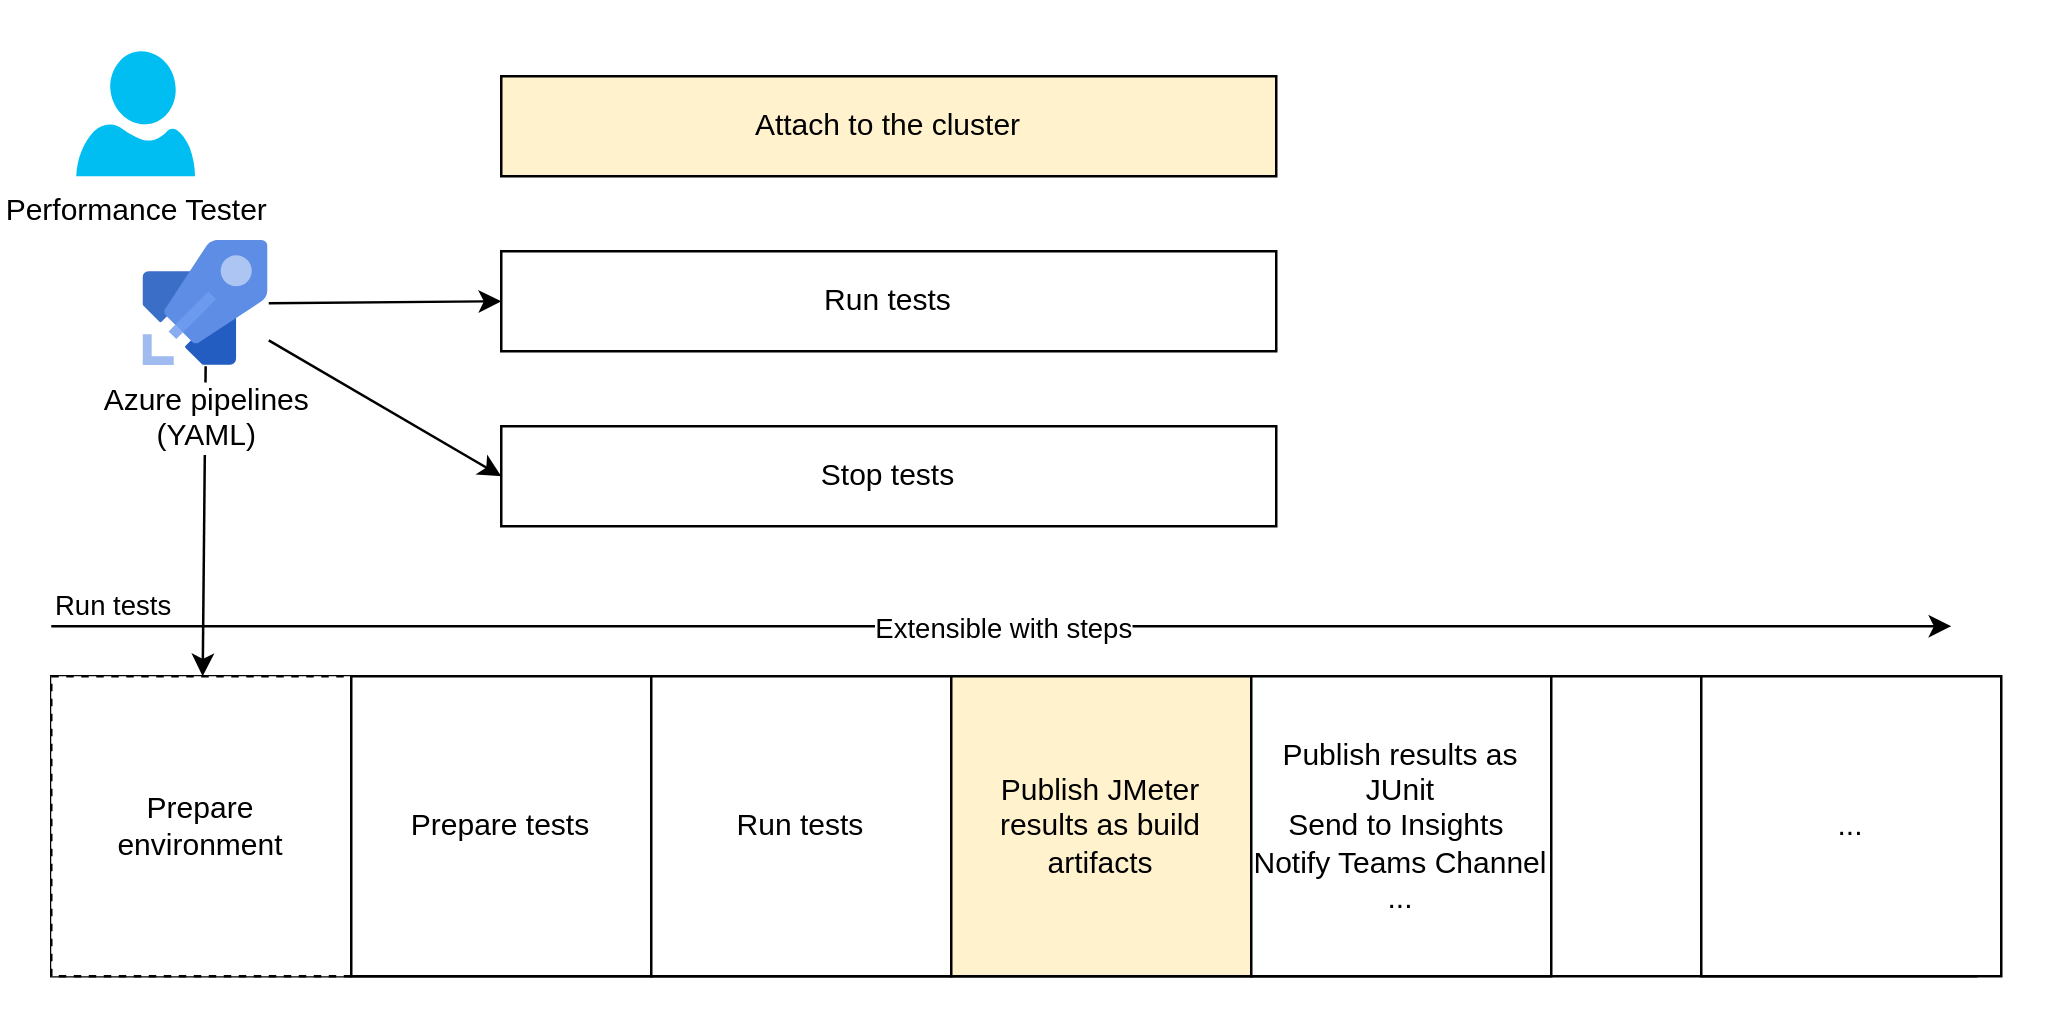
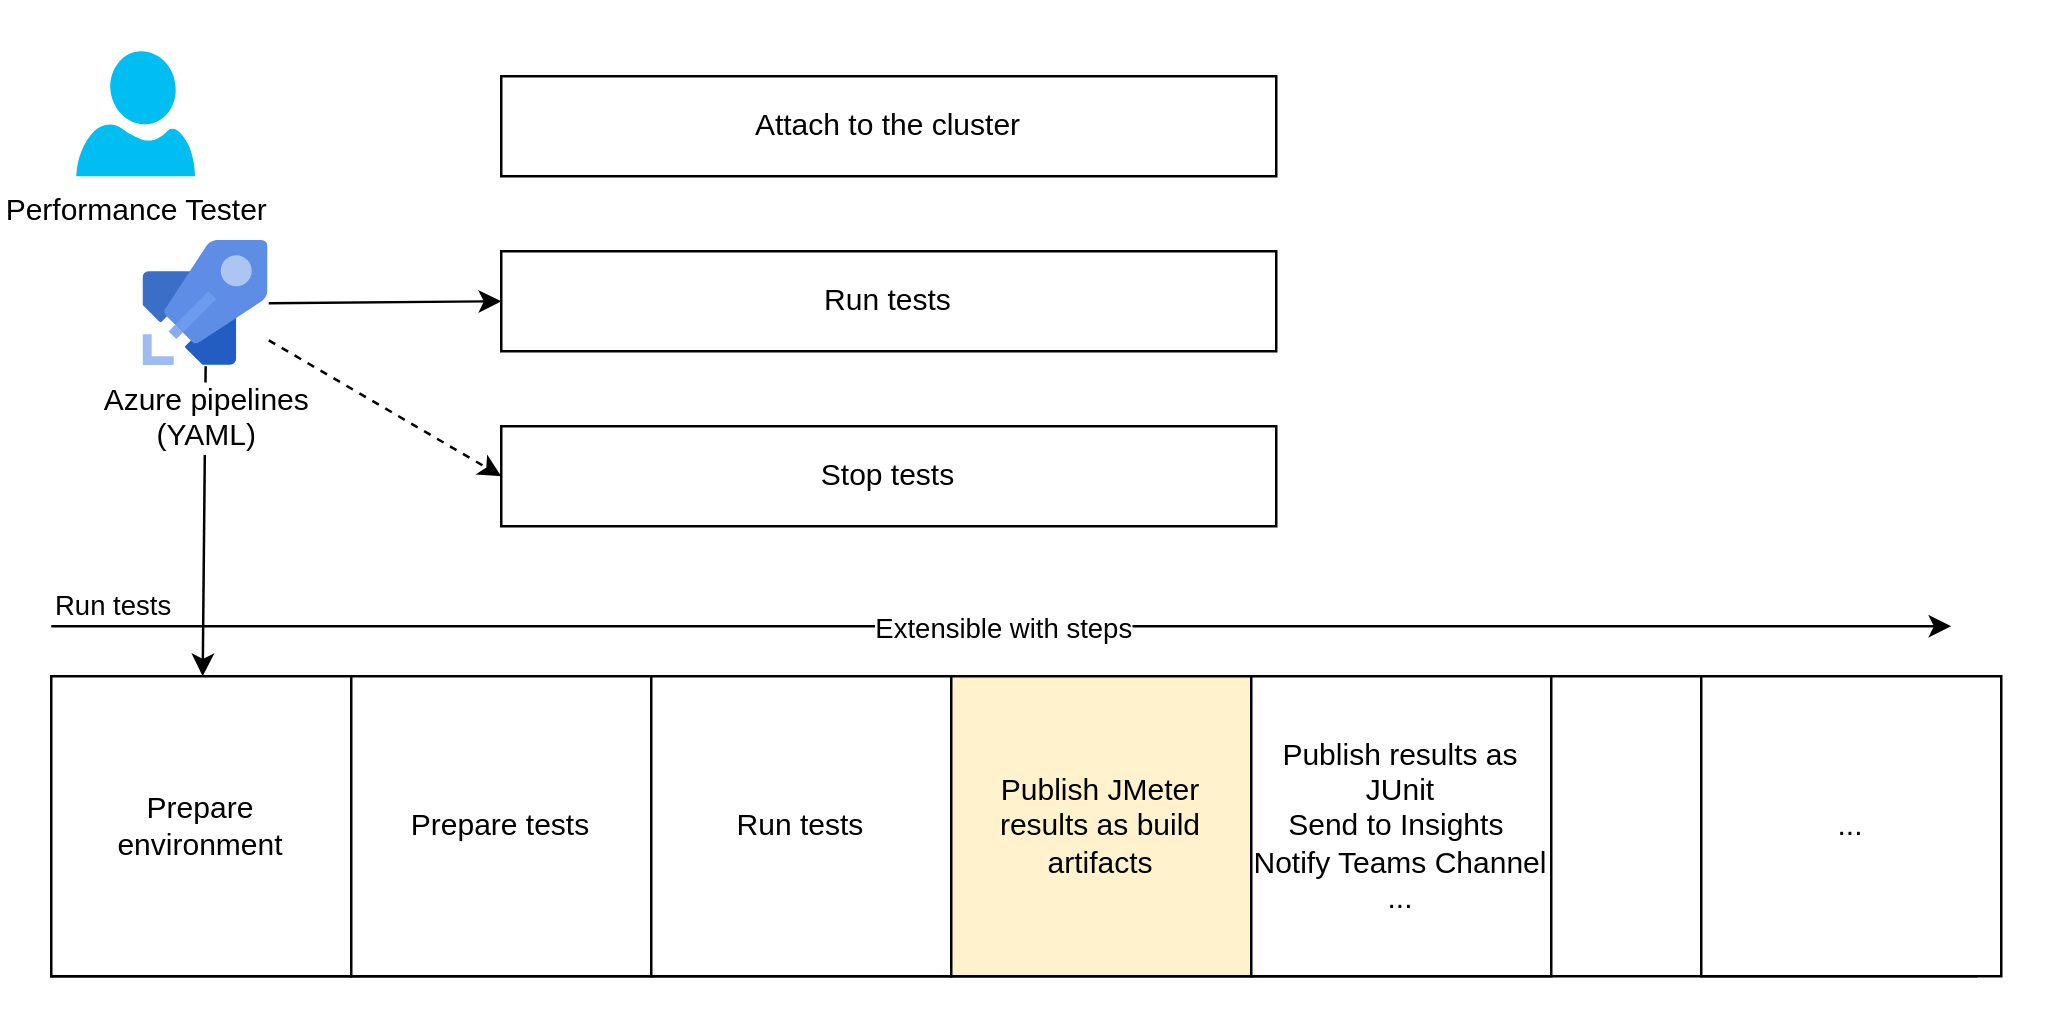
(889, 126) -> (889, 126)
(379, 405) -> (379, 405)
(201, 826) -> (201, 826)
